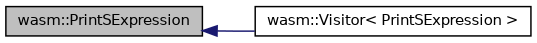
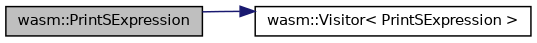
(236, 31) -> (221, 12)
